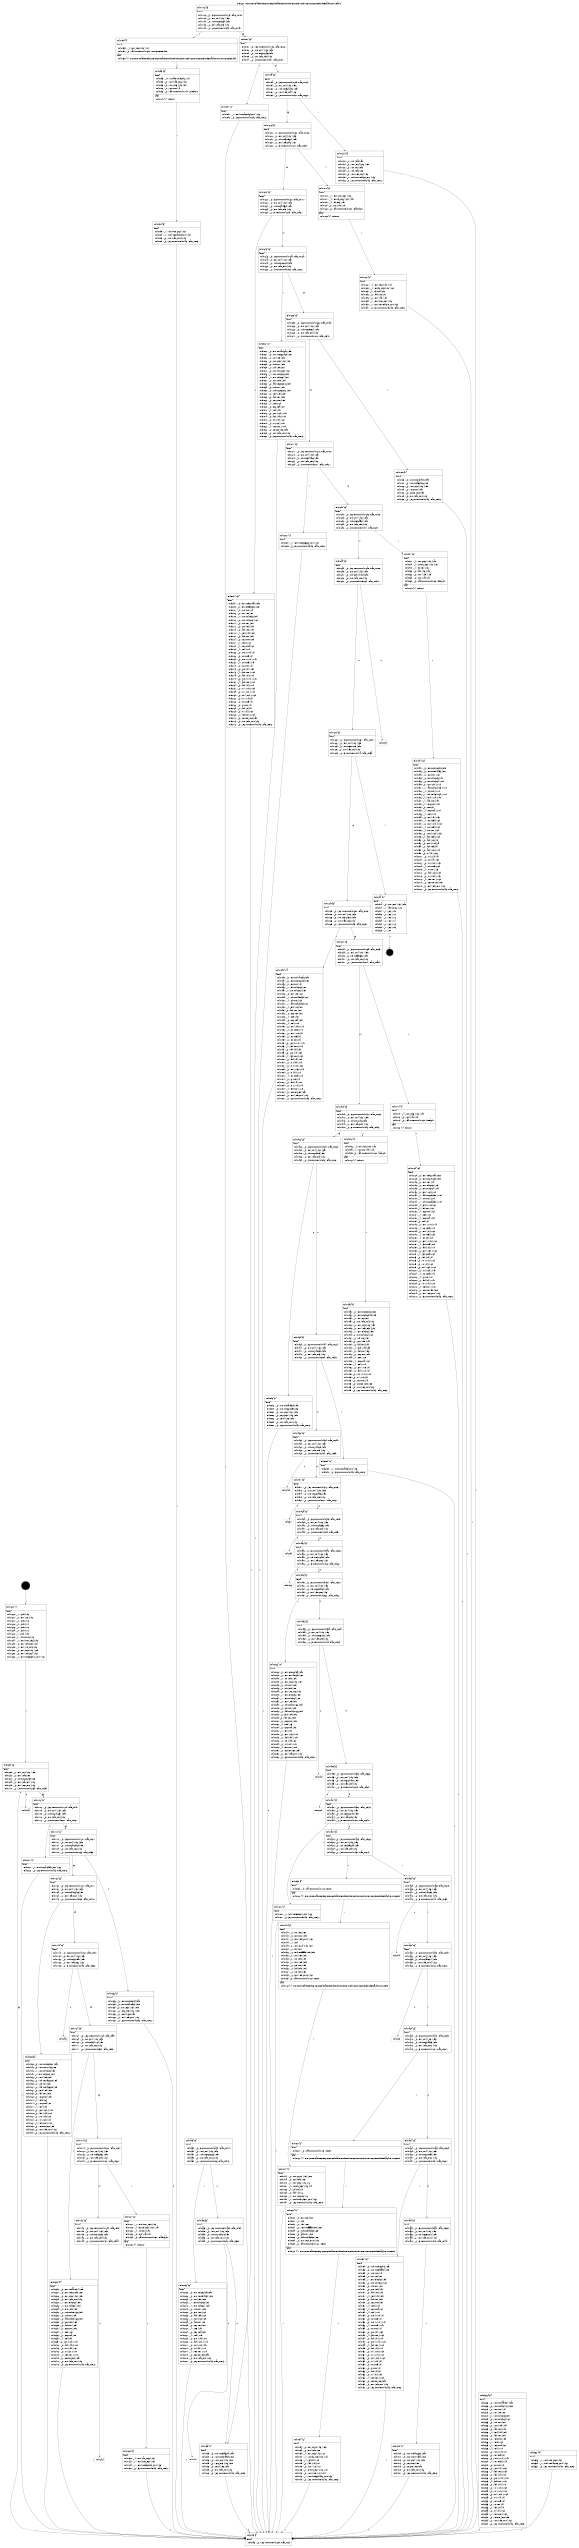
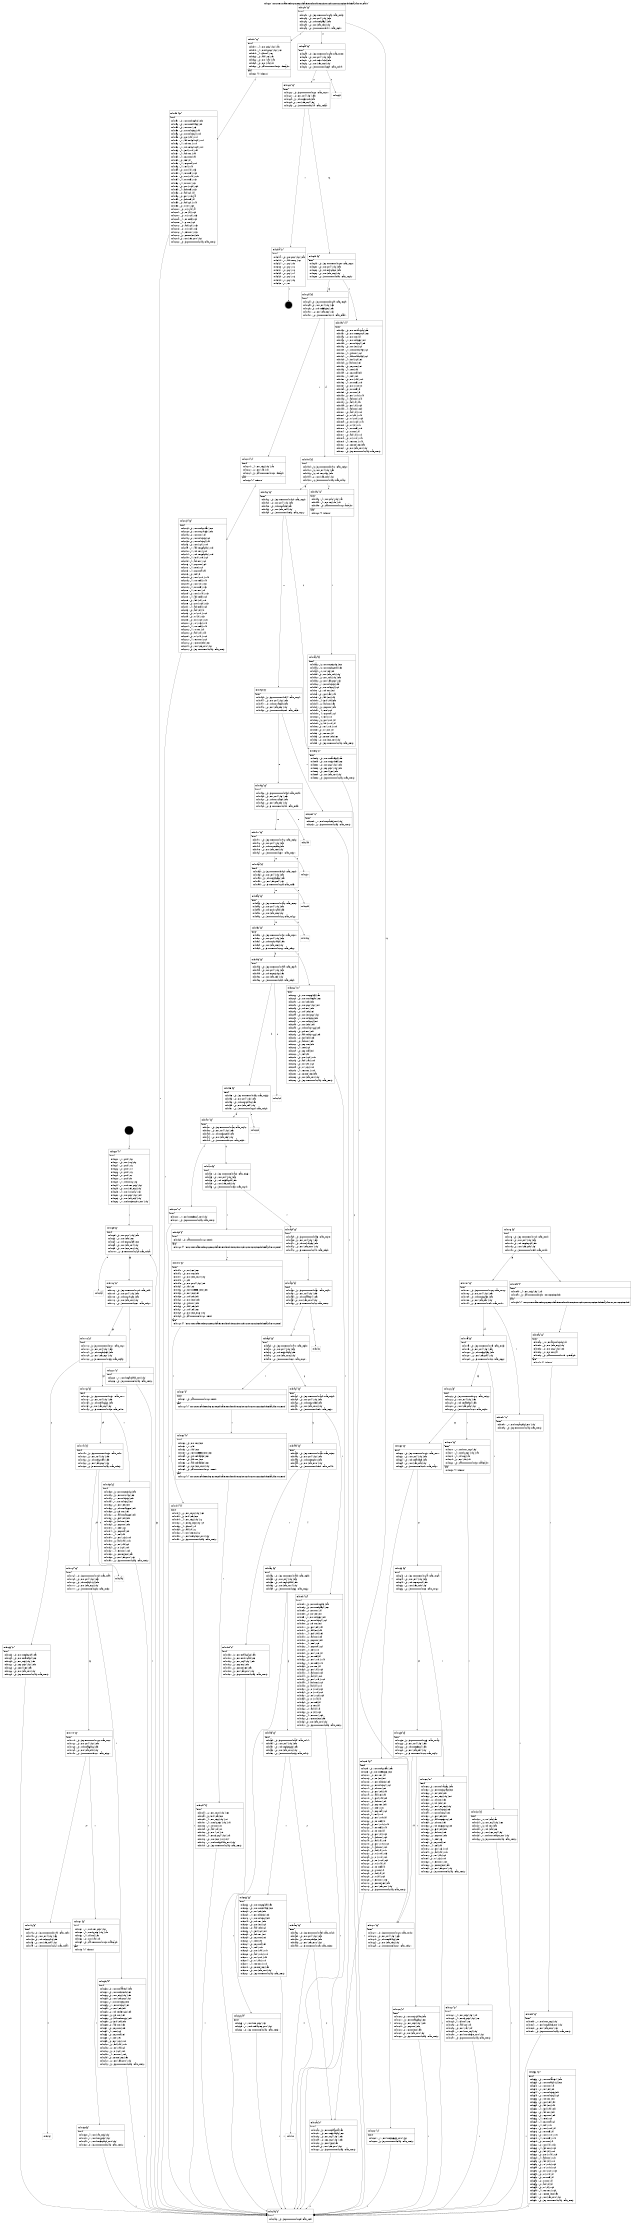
(333, 486) -> (385, 975)
none -> (287, 1579)
(396, 1956) -> none
